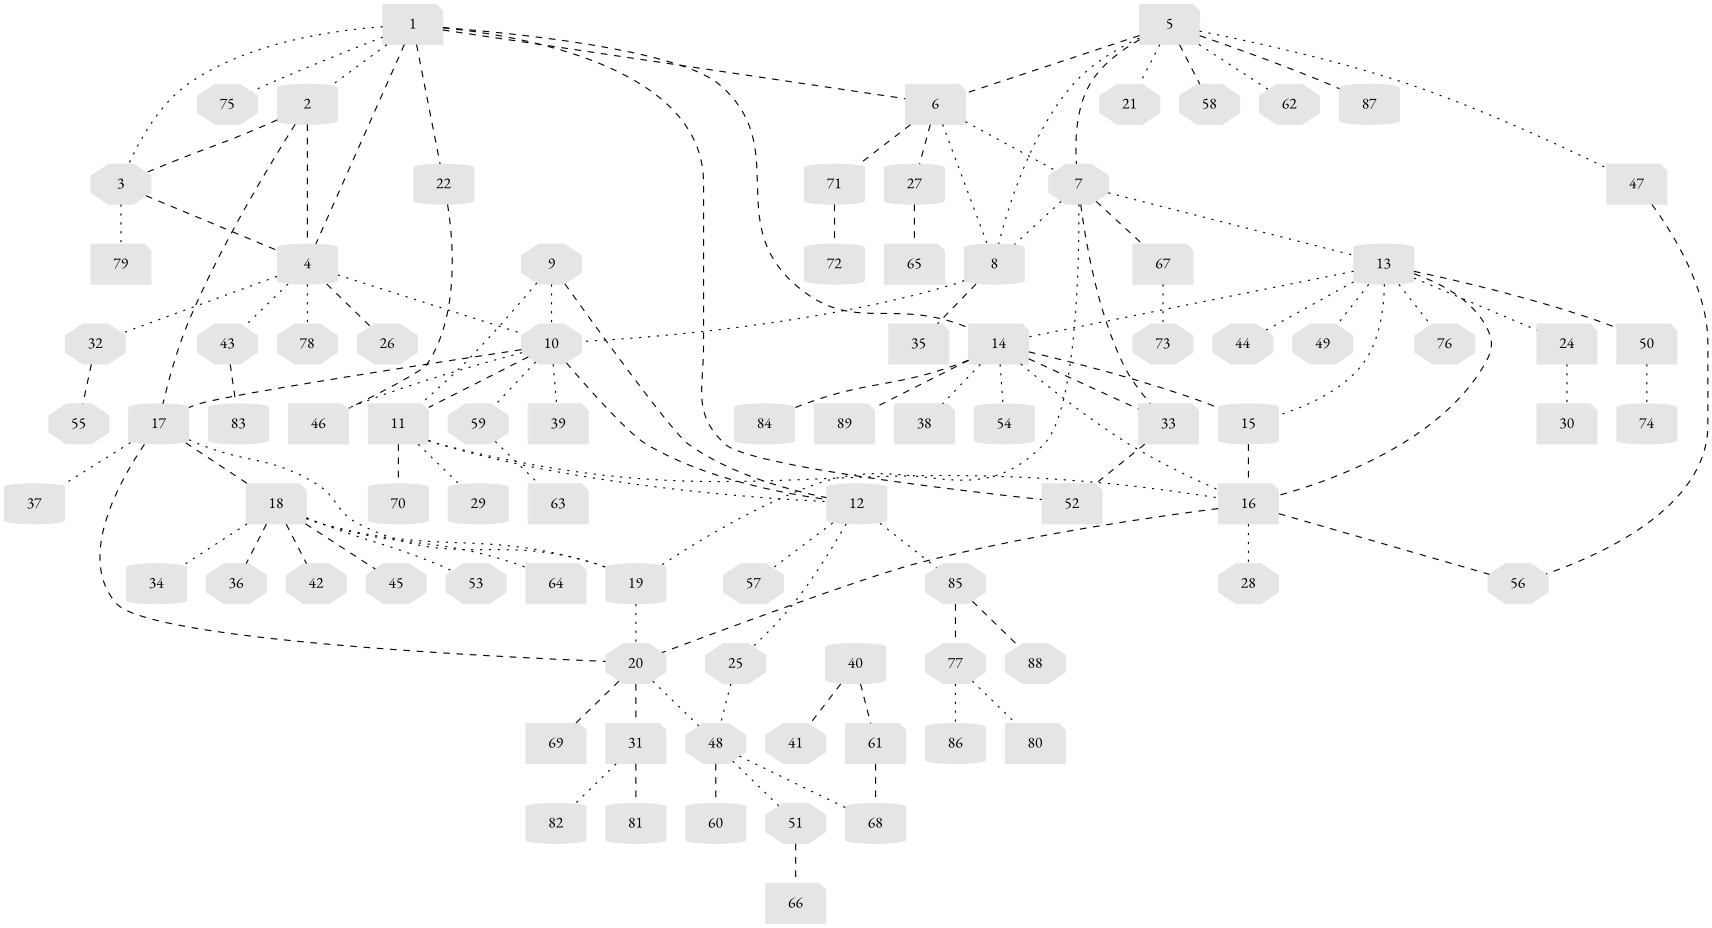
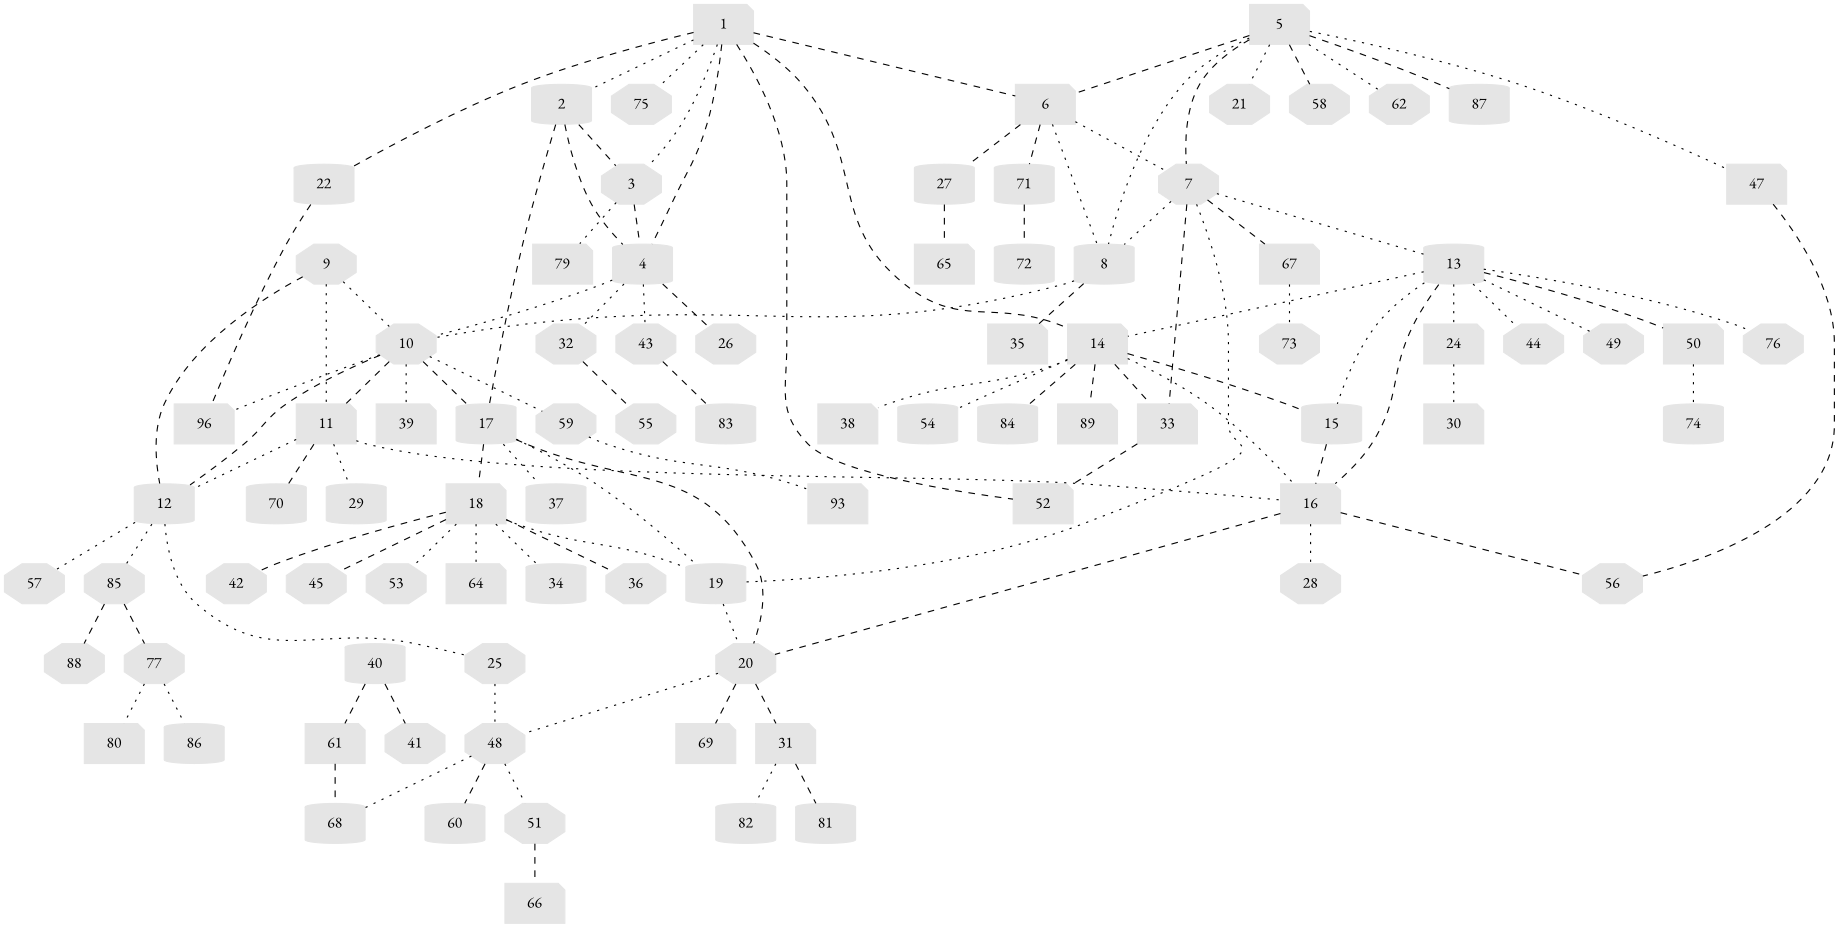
(307, 344) -> none
(318, 424) -> (204, 424)
(558, 504) -> (838, 504)
